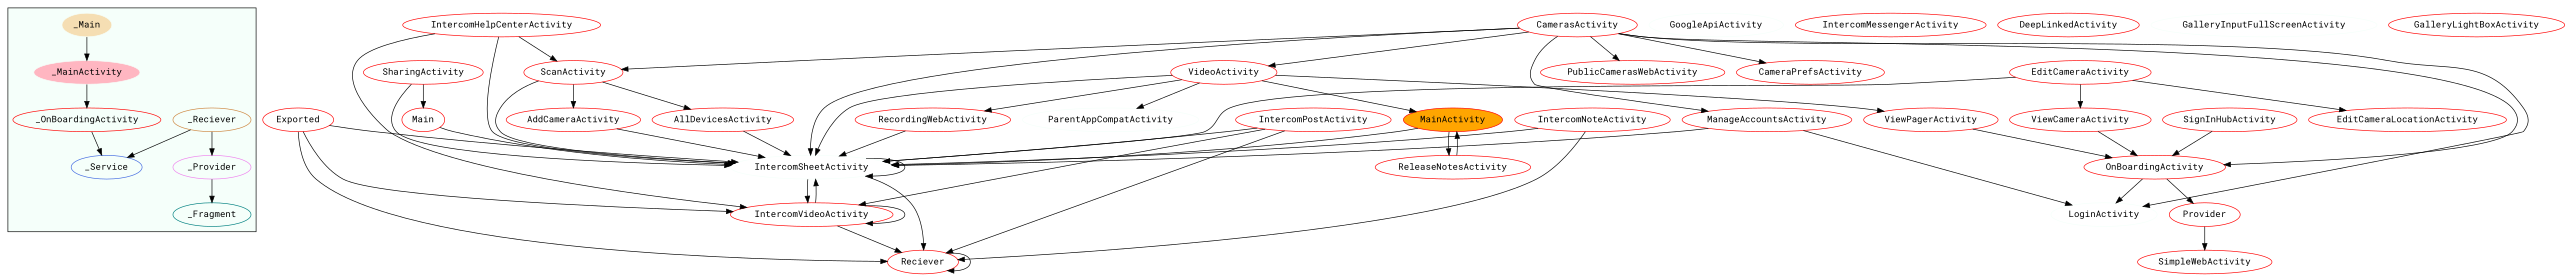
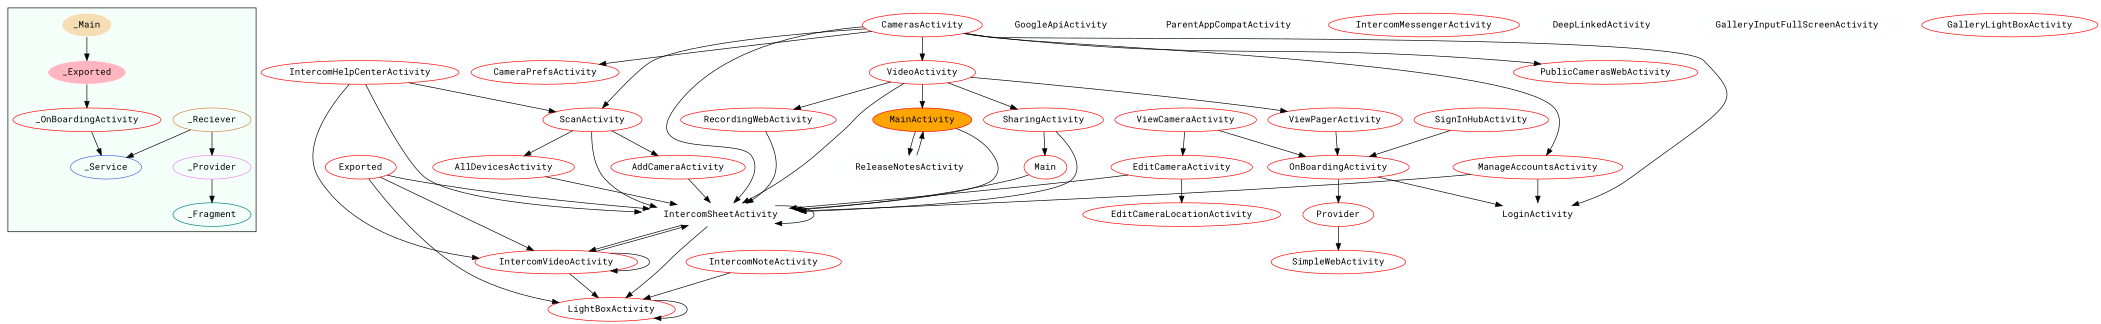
(2068, 25) -> (1602, 25)
(2225, 56) -> none
(87, 72) -> (87, 72)
(2080, 93) -> (1184, 140)
(1171, 94) -> (979, 95)
(1313, 120) -> none
(1282, 148) -> none
(1453, 167) -> (910, 167)
(923, 262) -> (612, 309)
